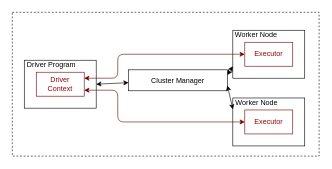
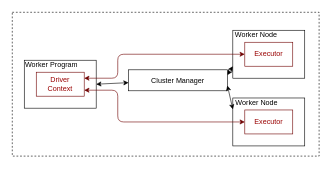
(52, 65) -> (52, 65)
